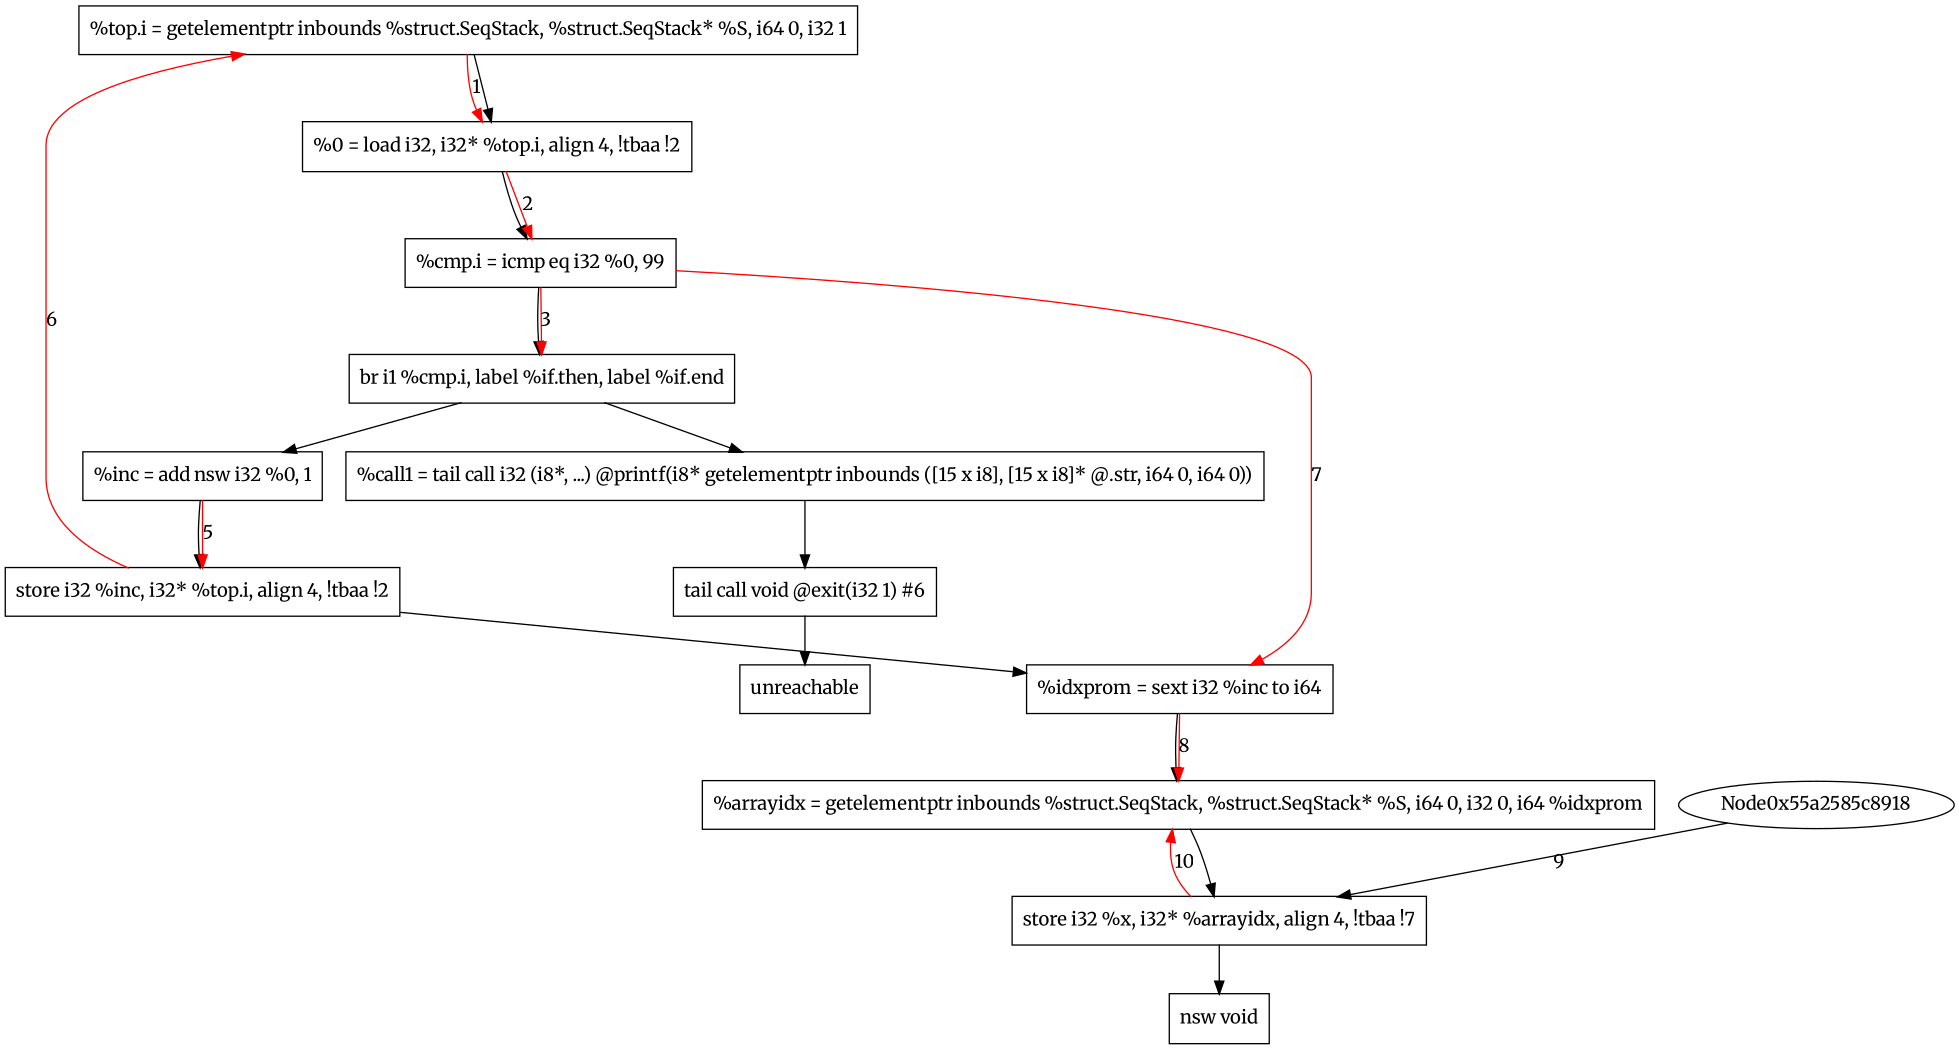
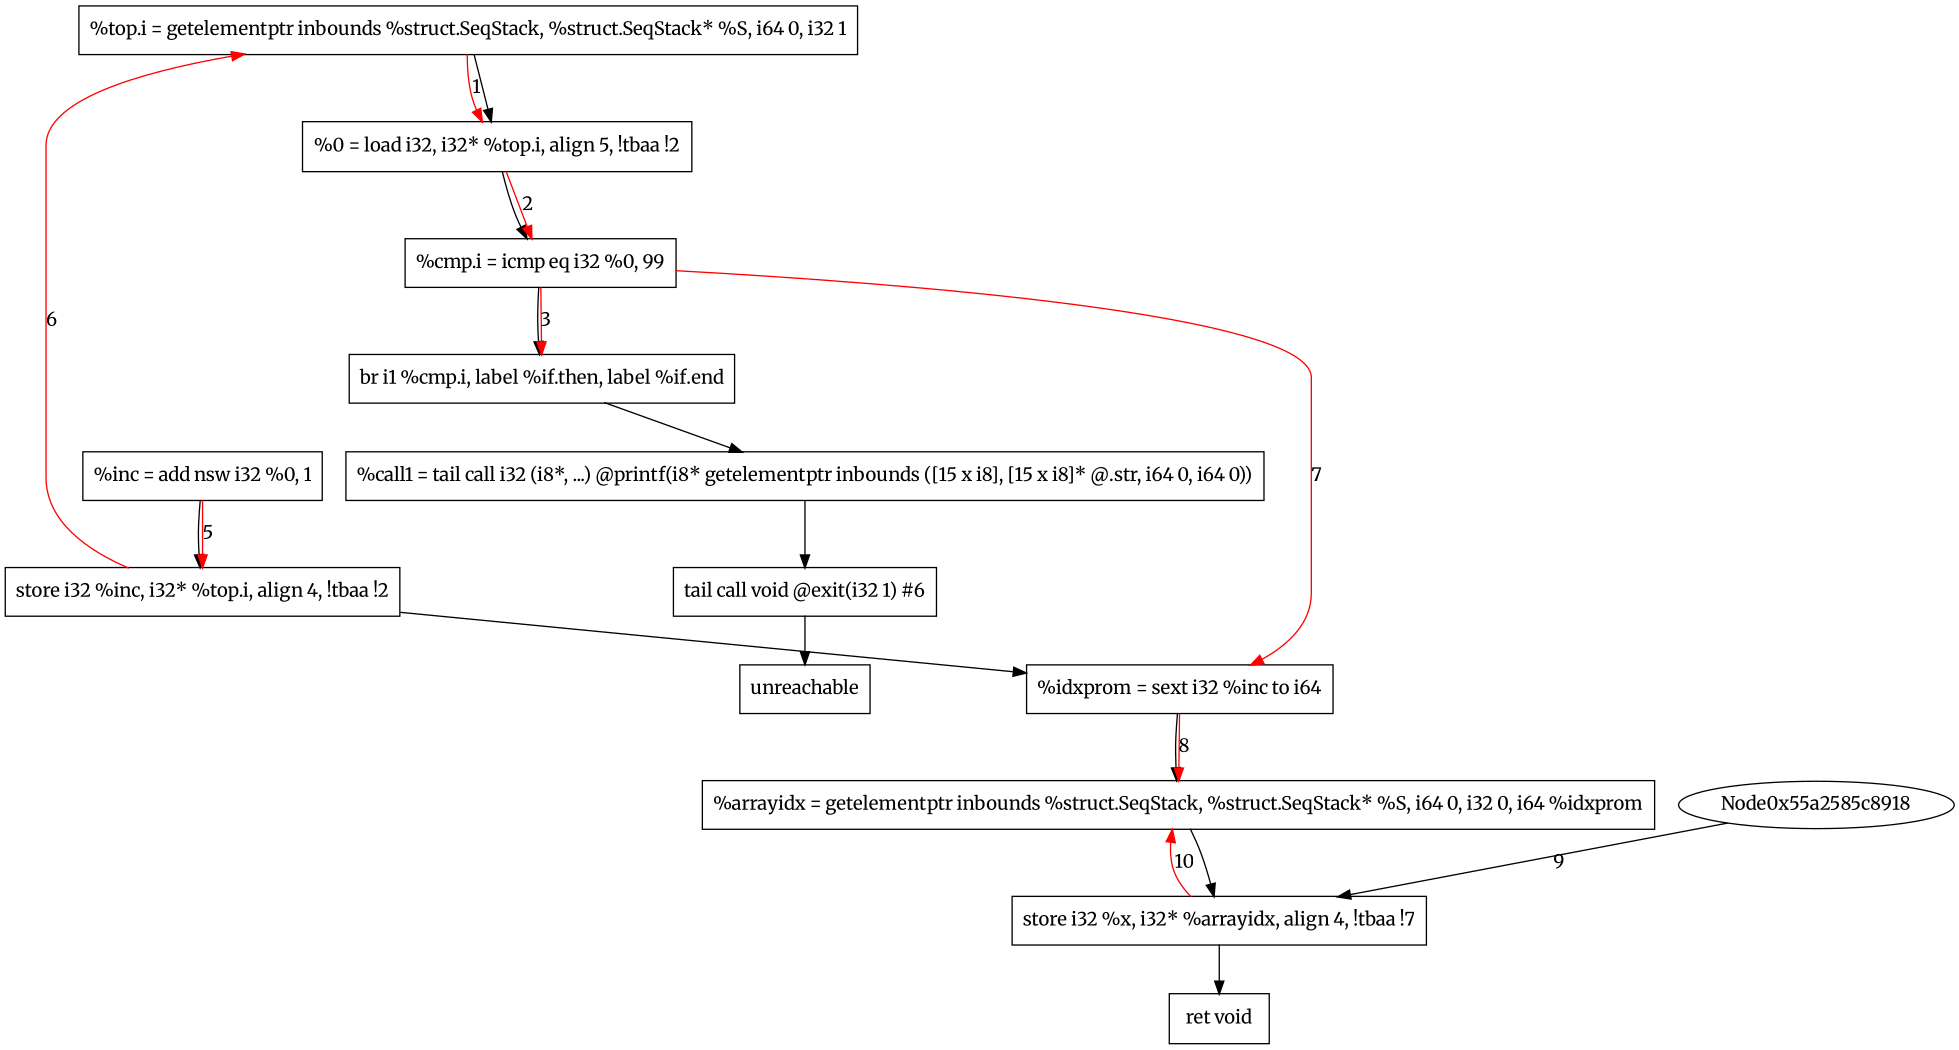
(497, 147) -> (497, 147)
(379, 426) -> none
(1219, 1019) -> (1219, 1019)
